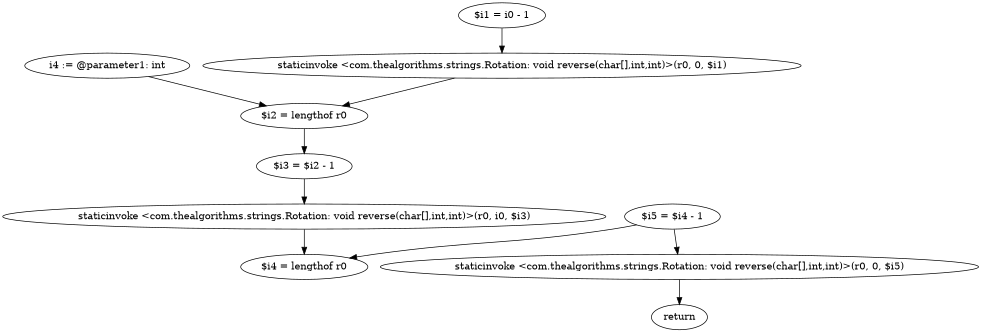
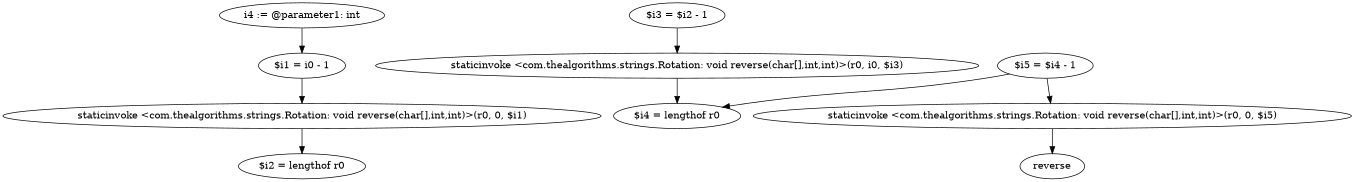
(204, 90) -> (302, 37)
(304, 138) -> none
(679, 317) -> (1052, 166)
